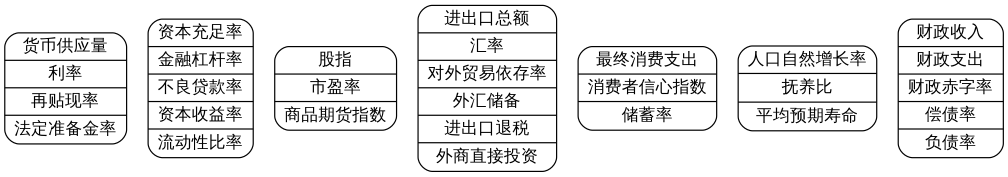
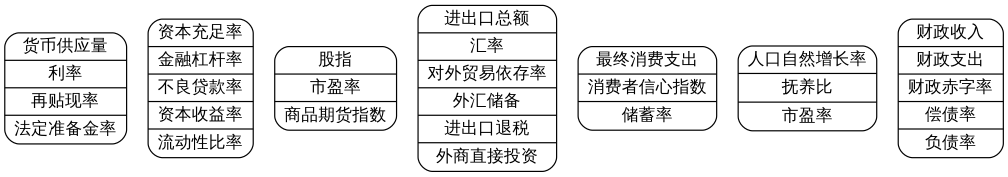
(807, 116) -> (807, 116)
